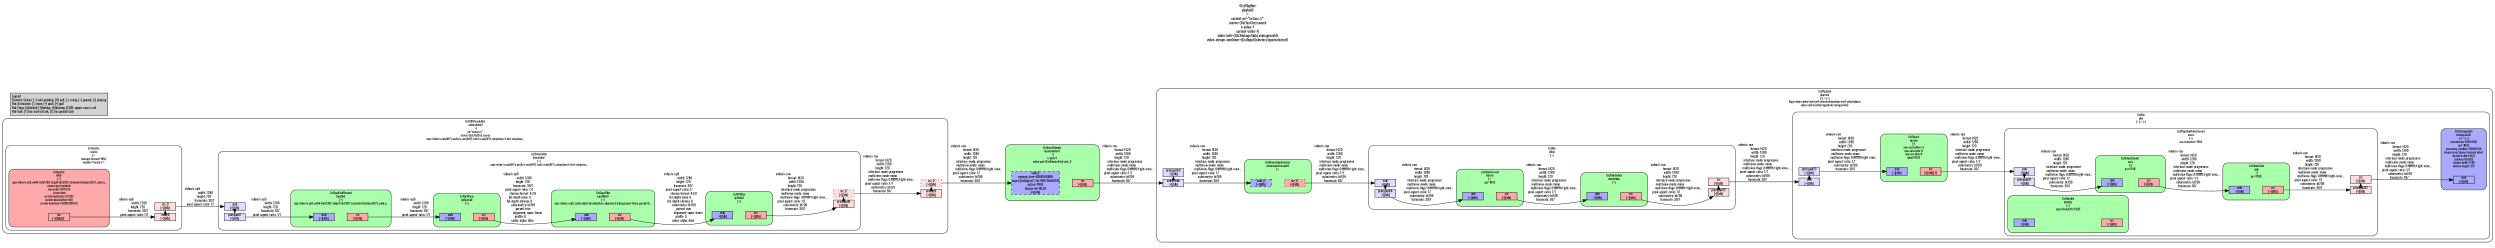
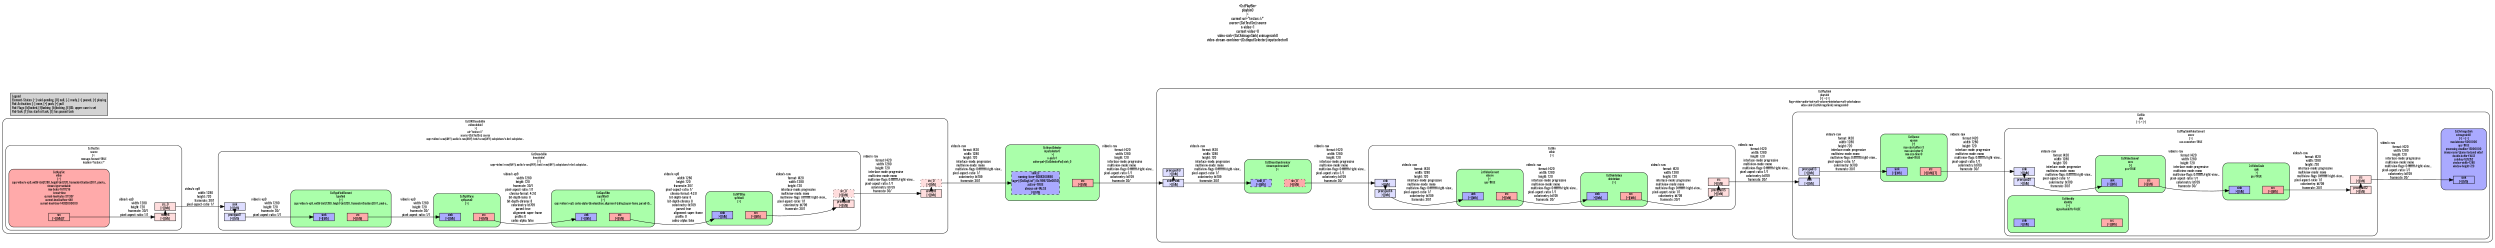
(2024, 182) -> (2024, 182)
